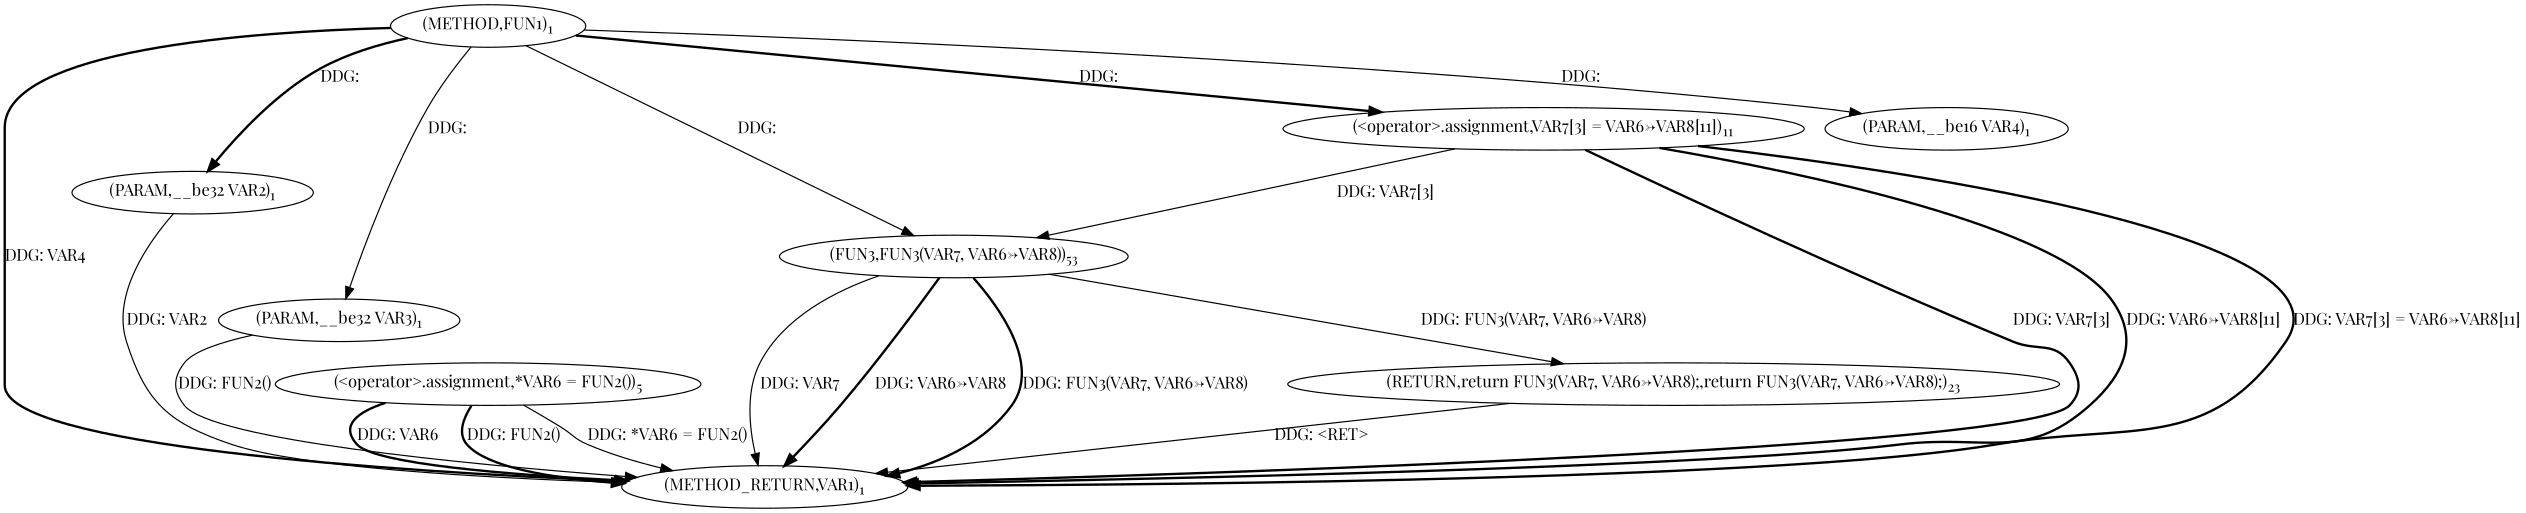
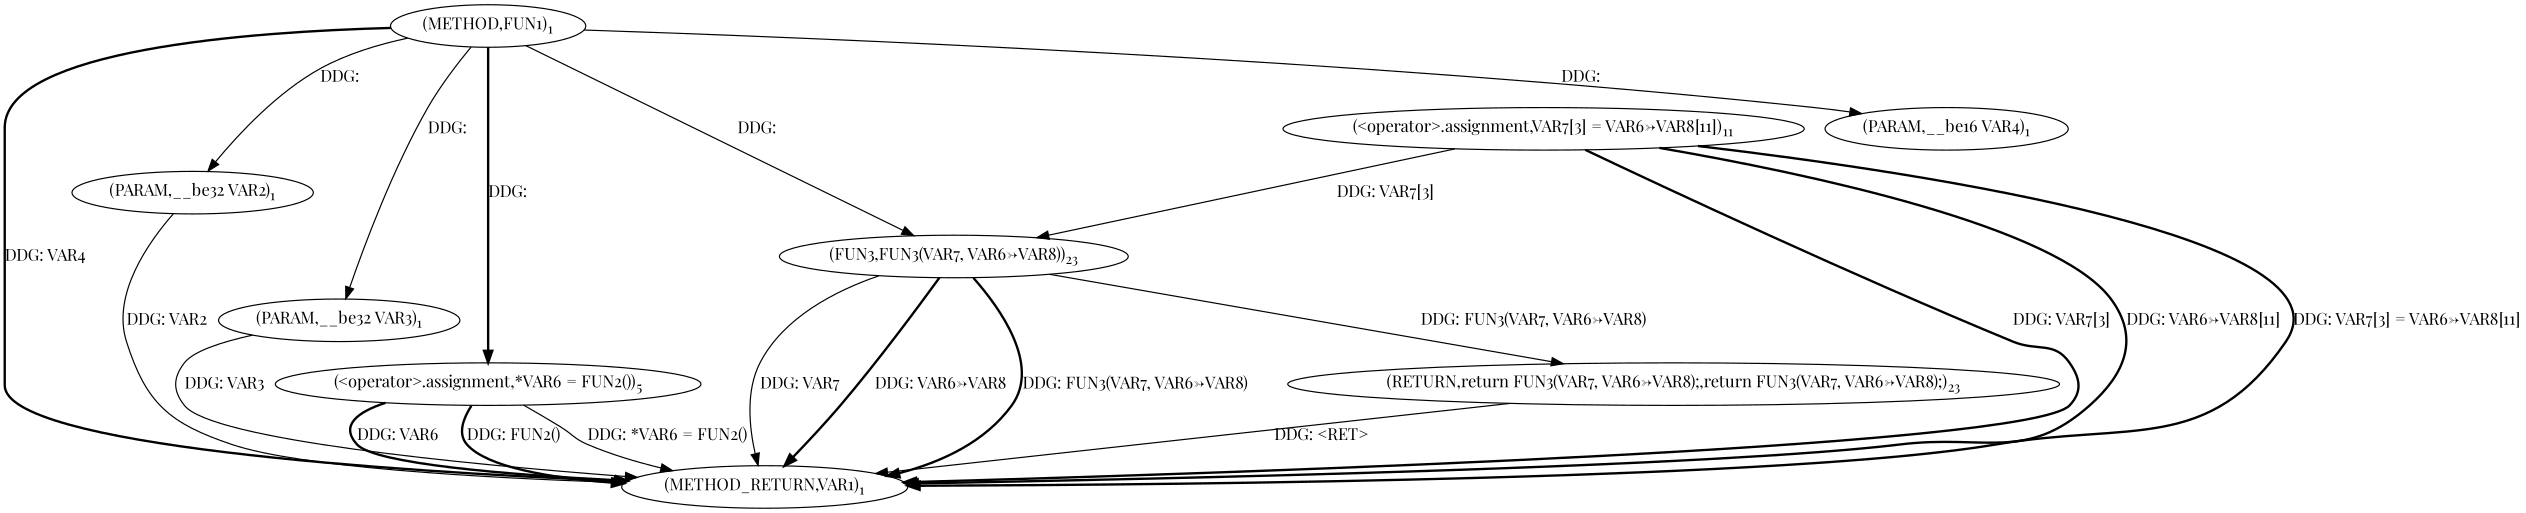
(973, 73) -> (488, 199)
(300, 81) -> (300, 81)
(1072, 255) -> (1072, 255)
(225, 384) -> (225, 384)
